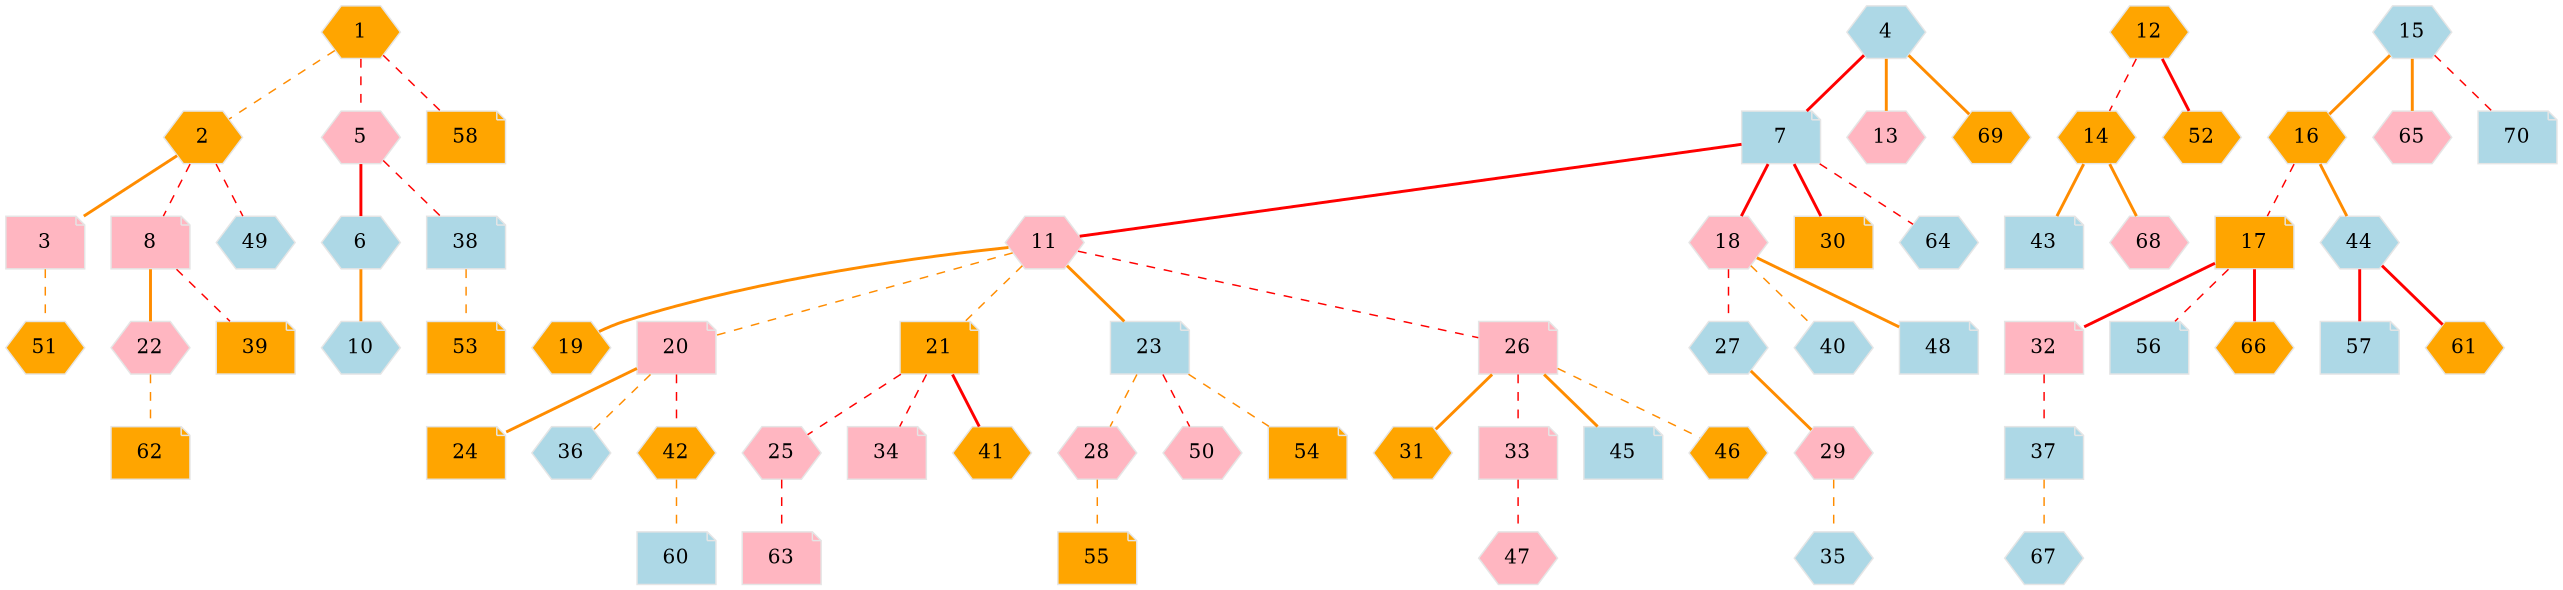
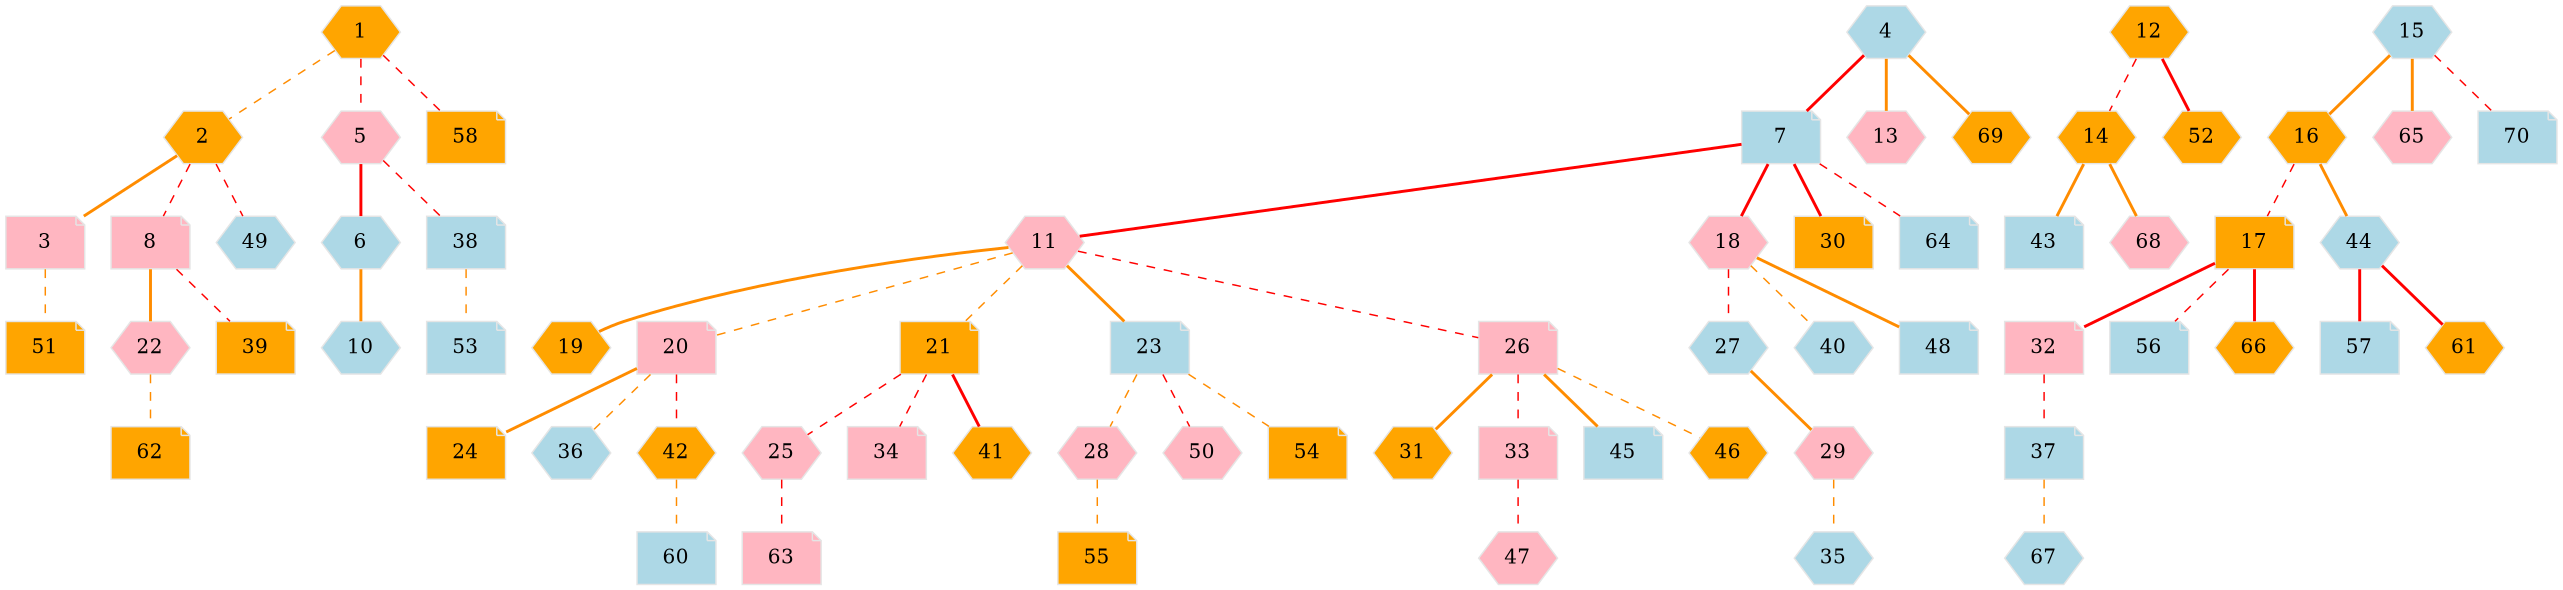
(1939, 243) -> (1939, 243)
(45, 348) -> (45, 348)
(466, 348) -> (466, 348)
